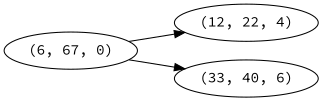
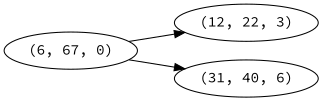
(246, 23) -> (246, 23)
(246, 79) -> (246, 79)
